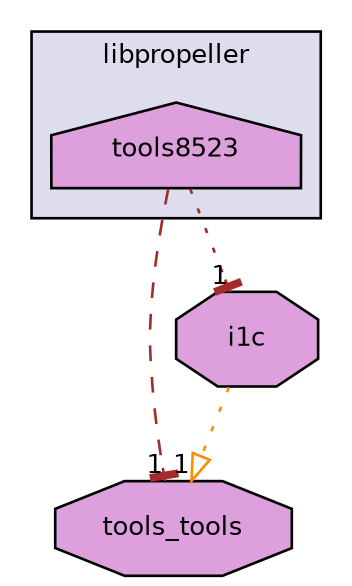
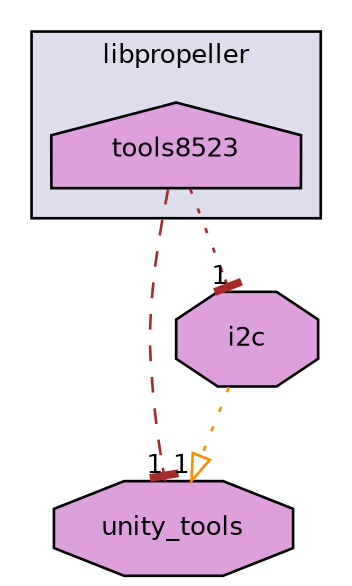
(247, 339) -> (247, 339)
(174, 528) -> (174, 528)
